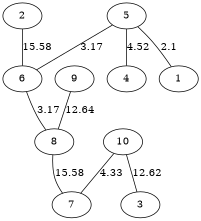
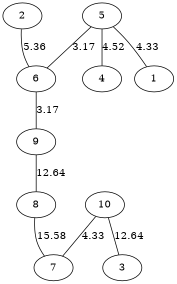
(37, 47) -> (35, 47)
(169, 47) -> (148, 47)
(35, 111) -> (36, 110)
(147, 173) -> (129, 236)
